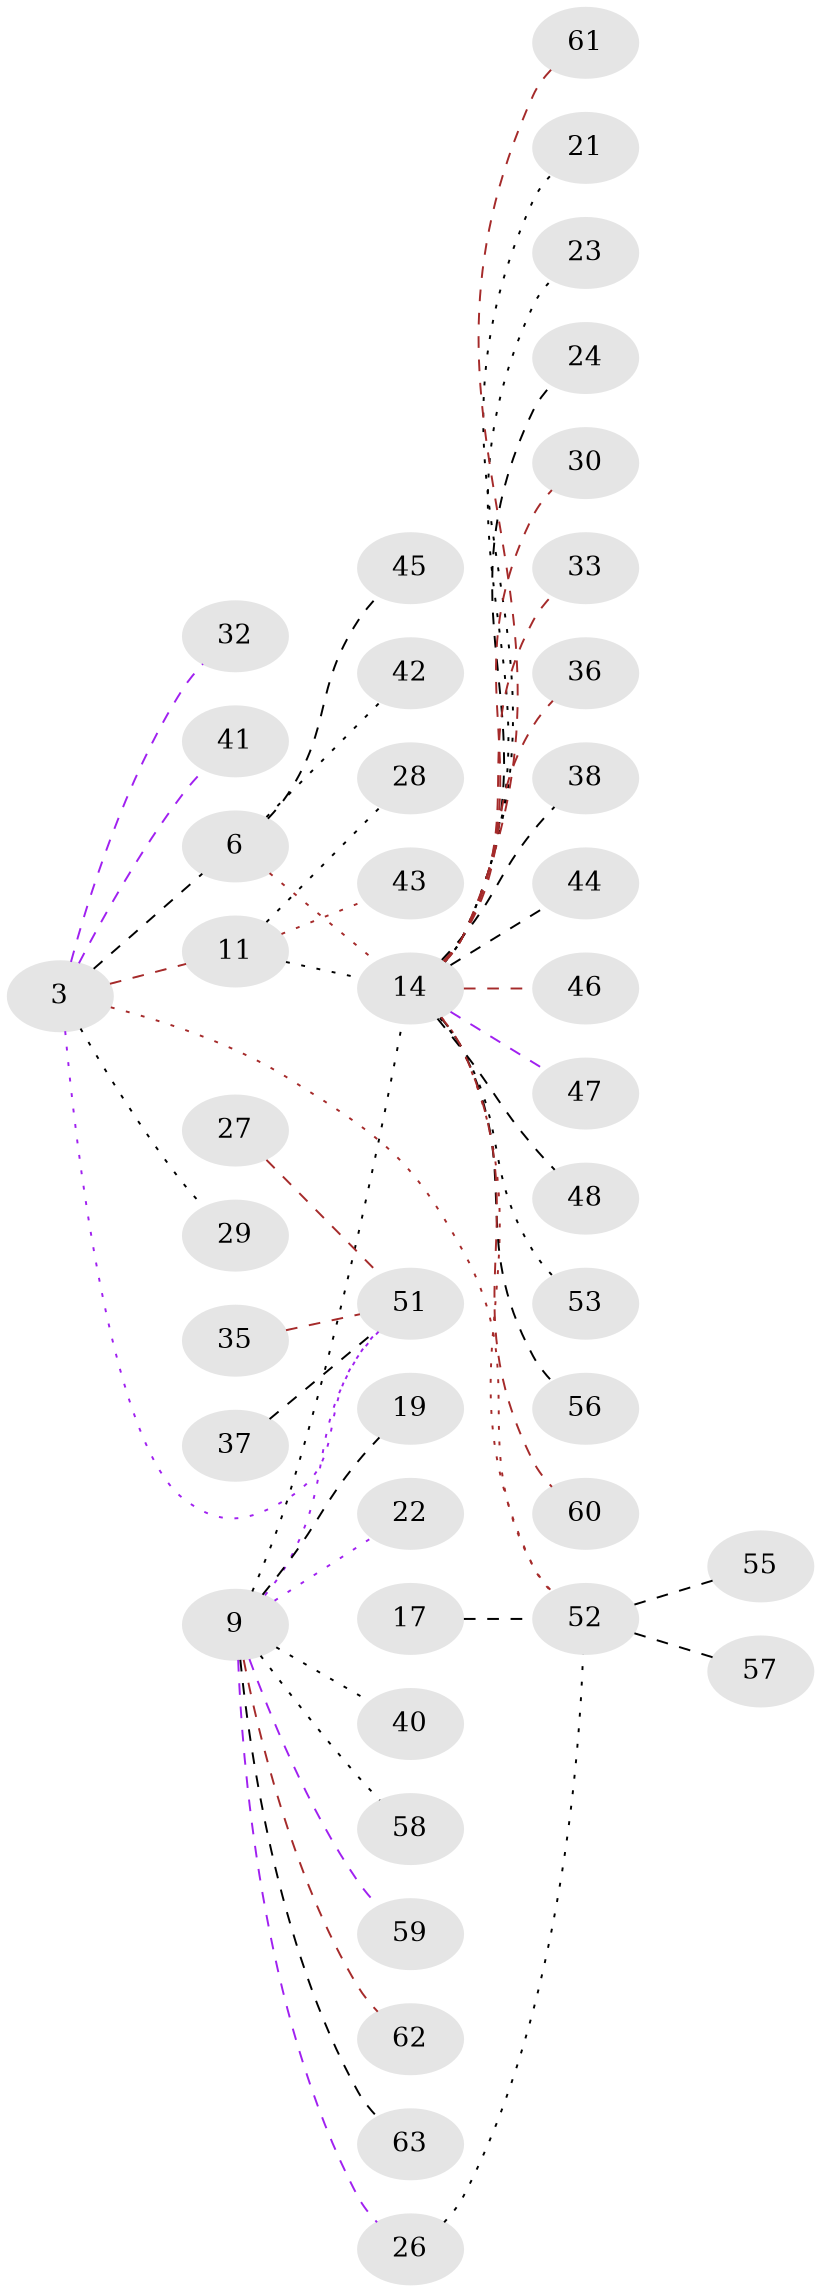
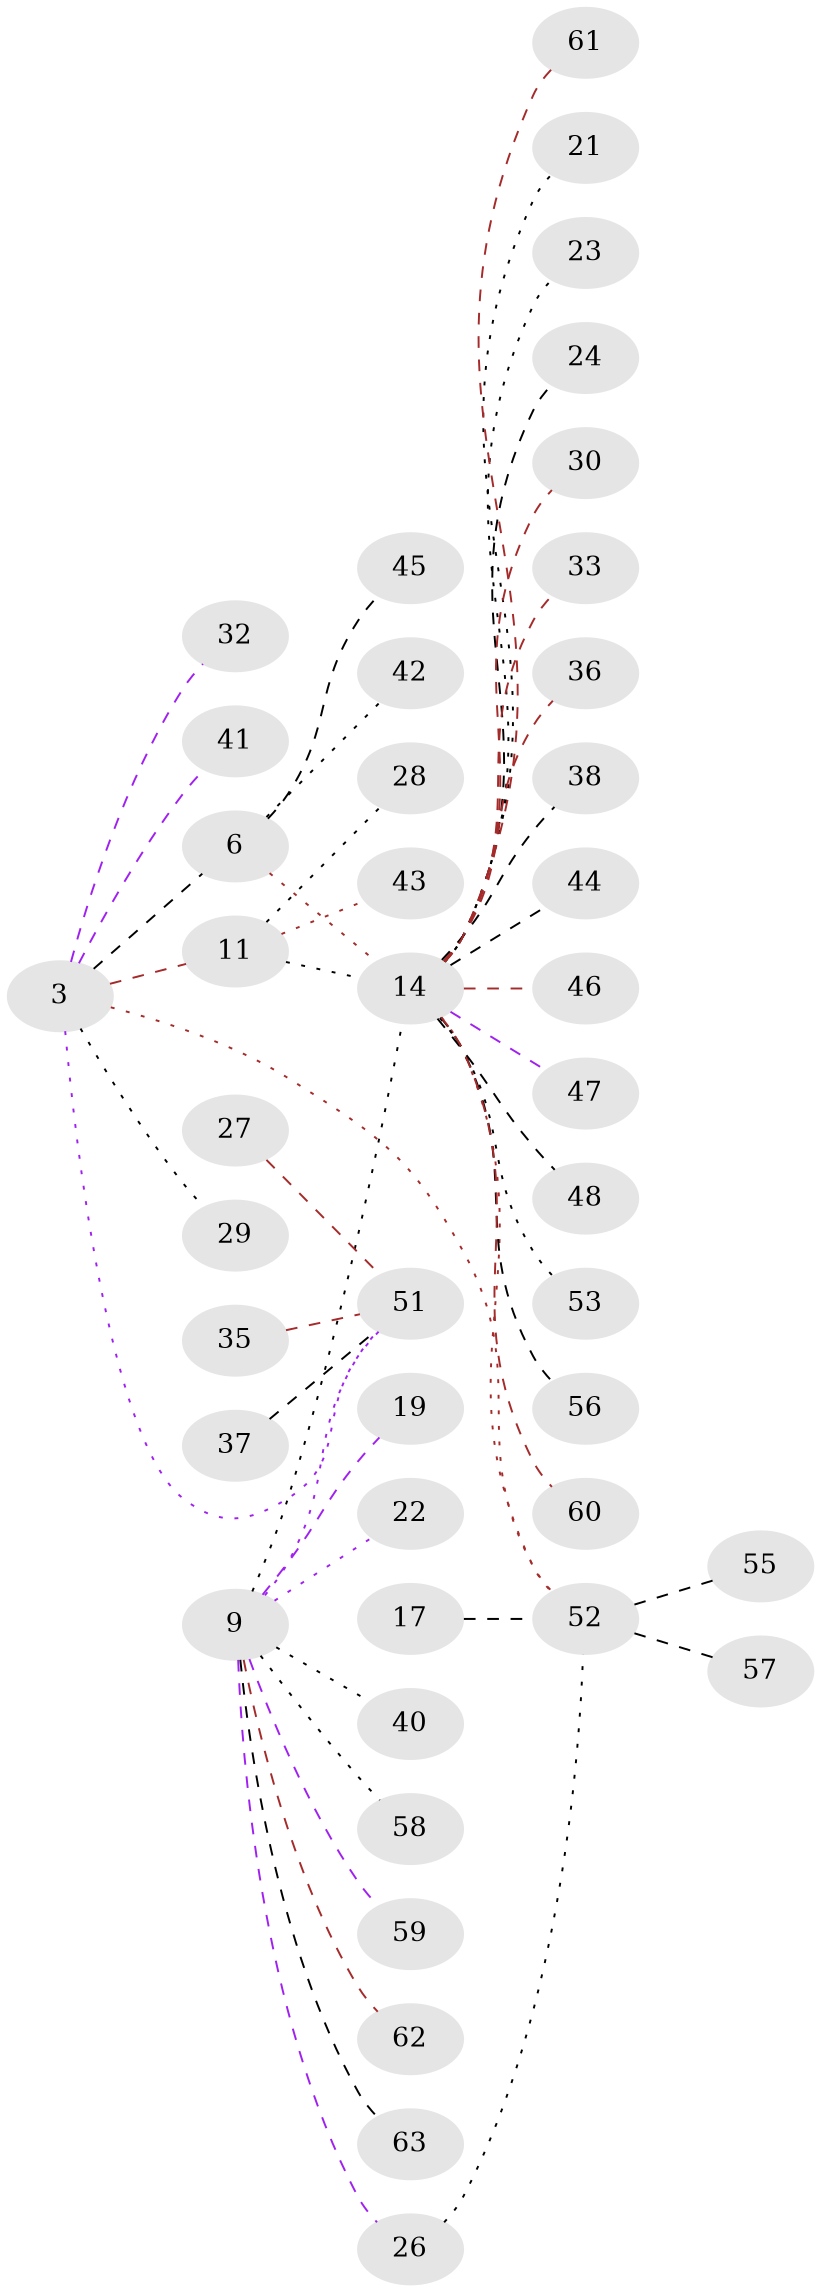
(323, 1511) -> (323, 1511)
